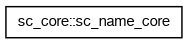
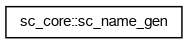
(94, 22) -> (94, 22)
